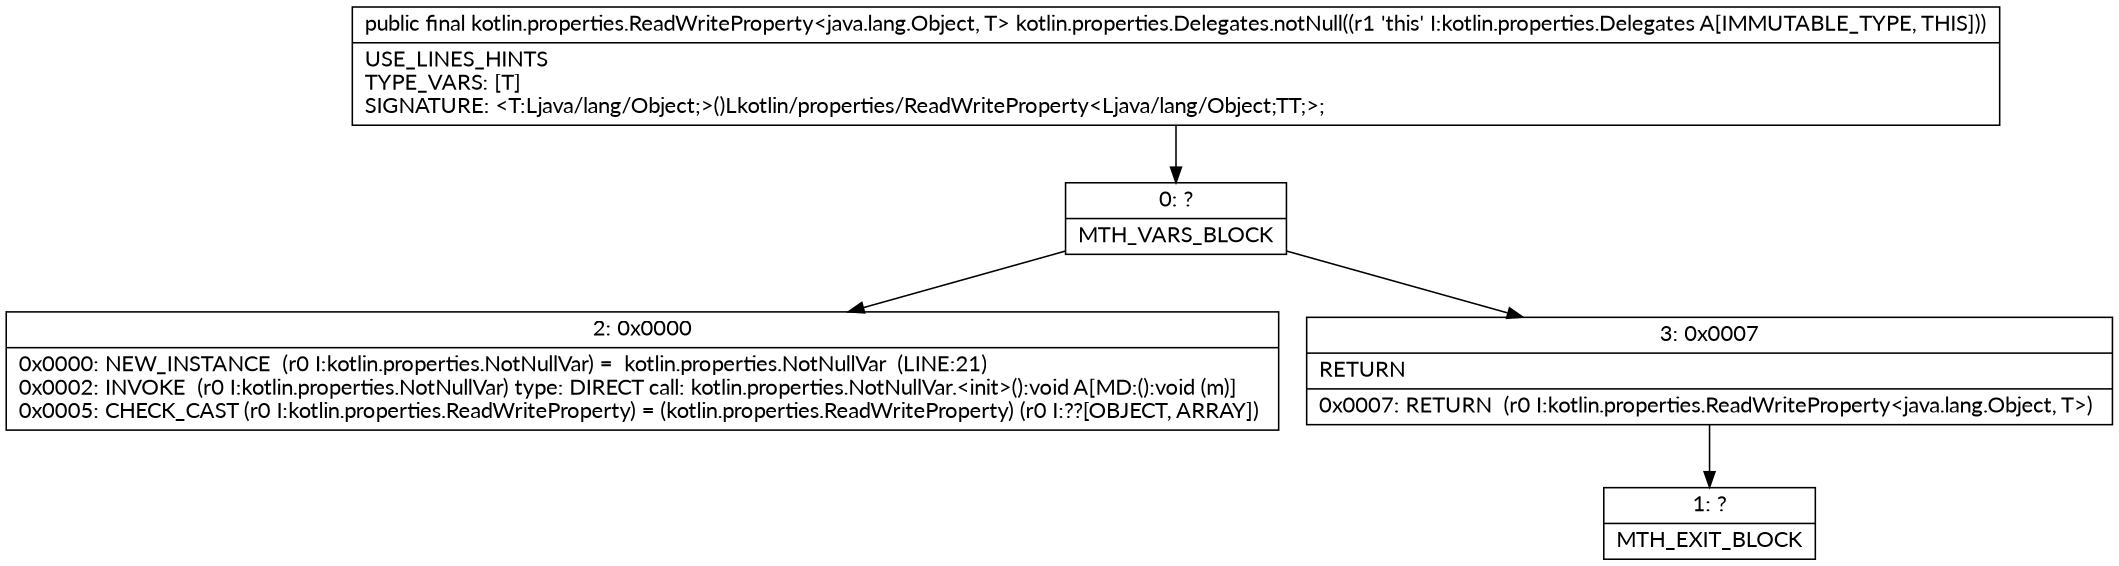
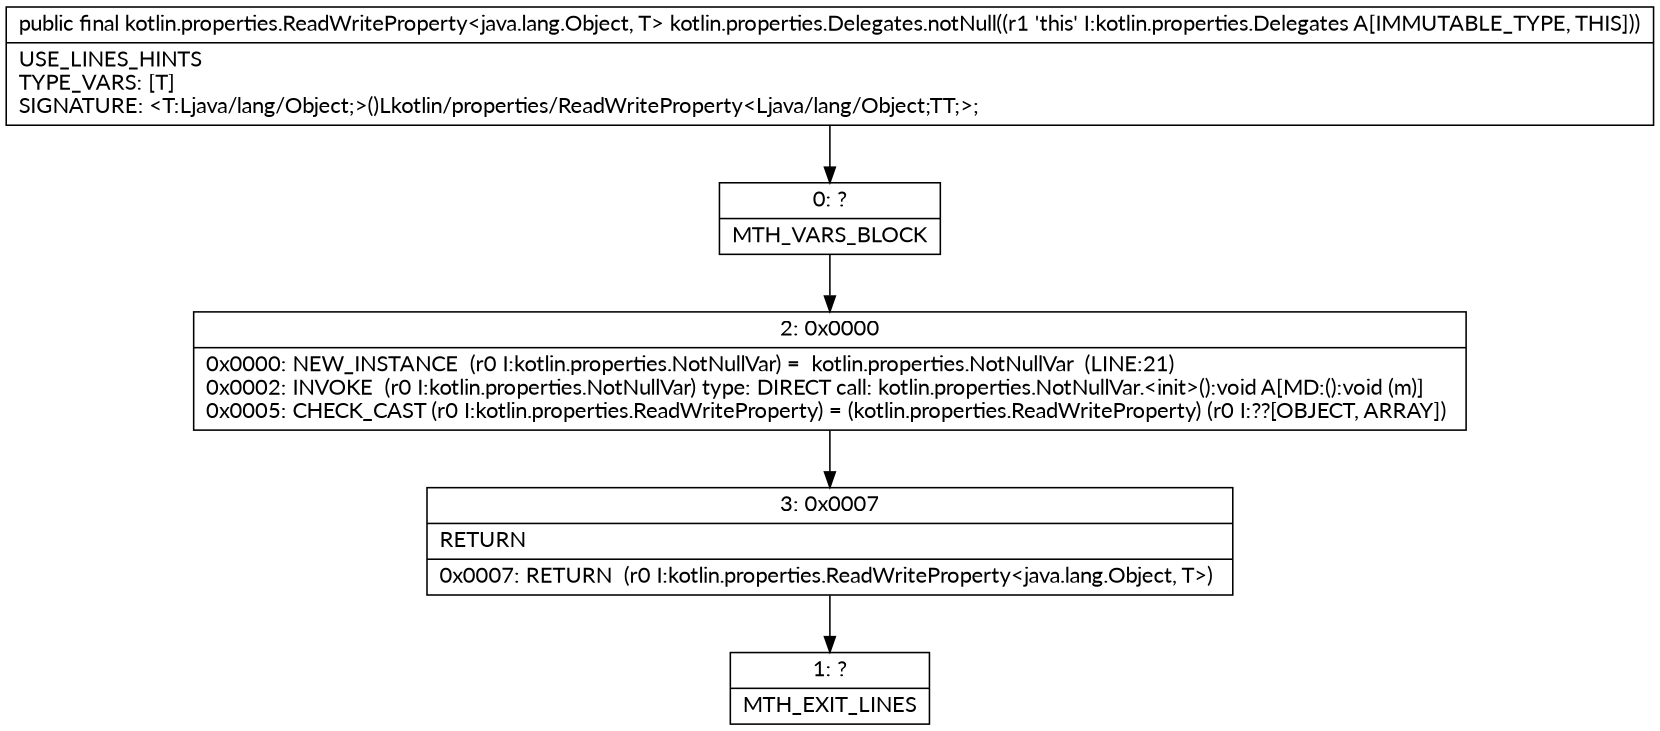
(1397, 282) -> (830, 451)
(1710, 541) -> (830, 705)
